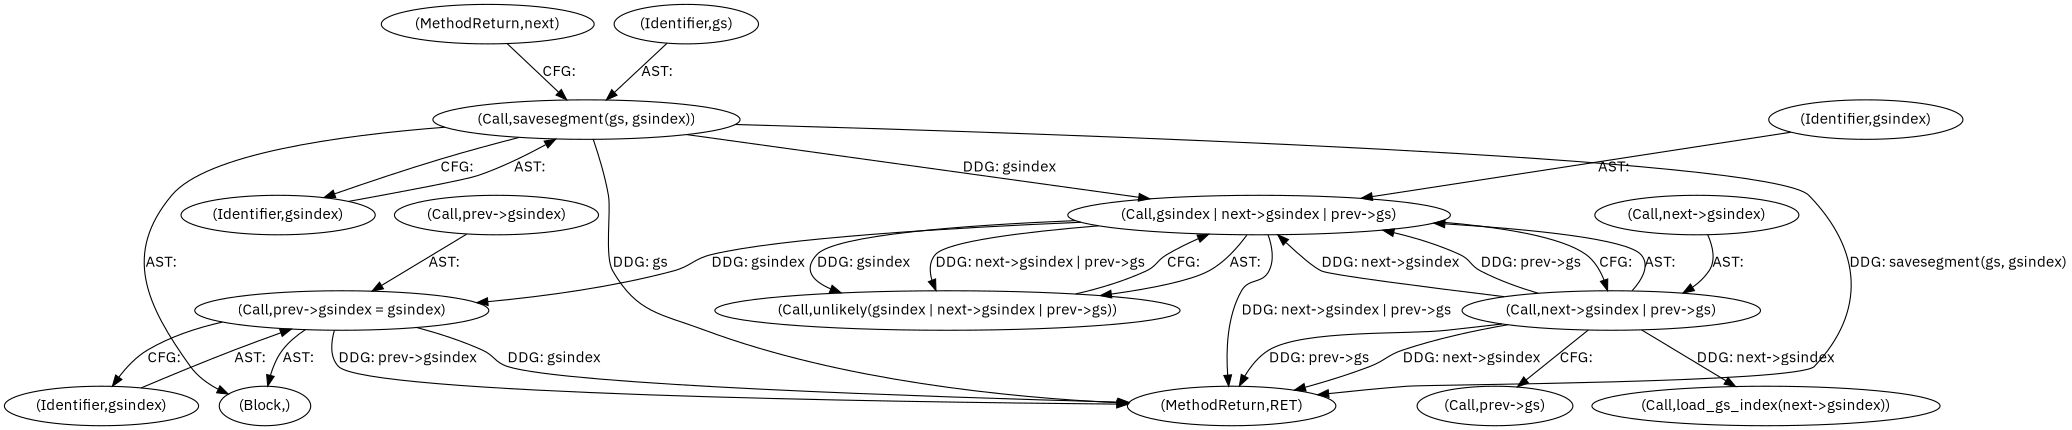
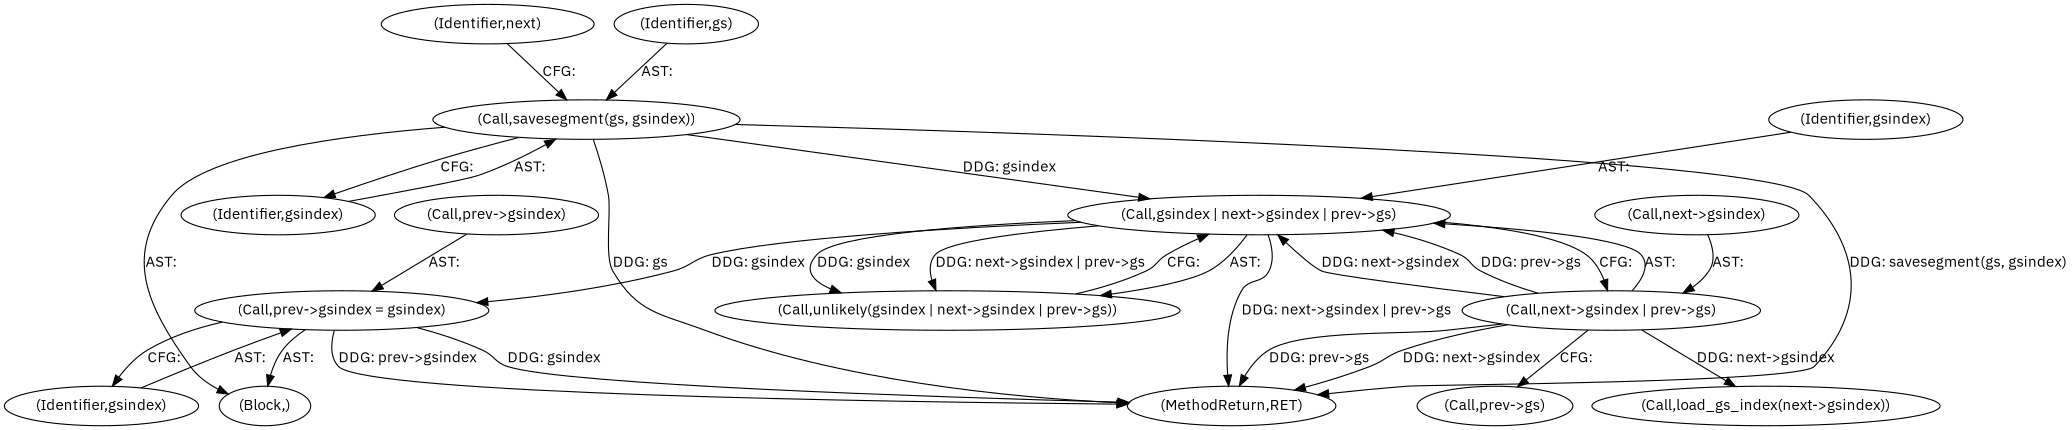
(488, 24) -> (488, 24)
